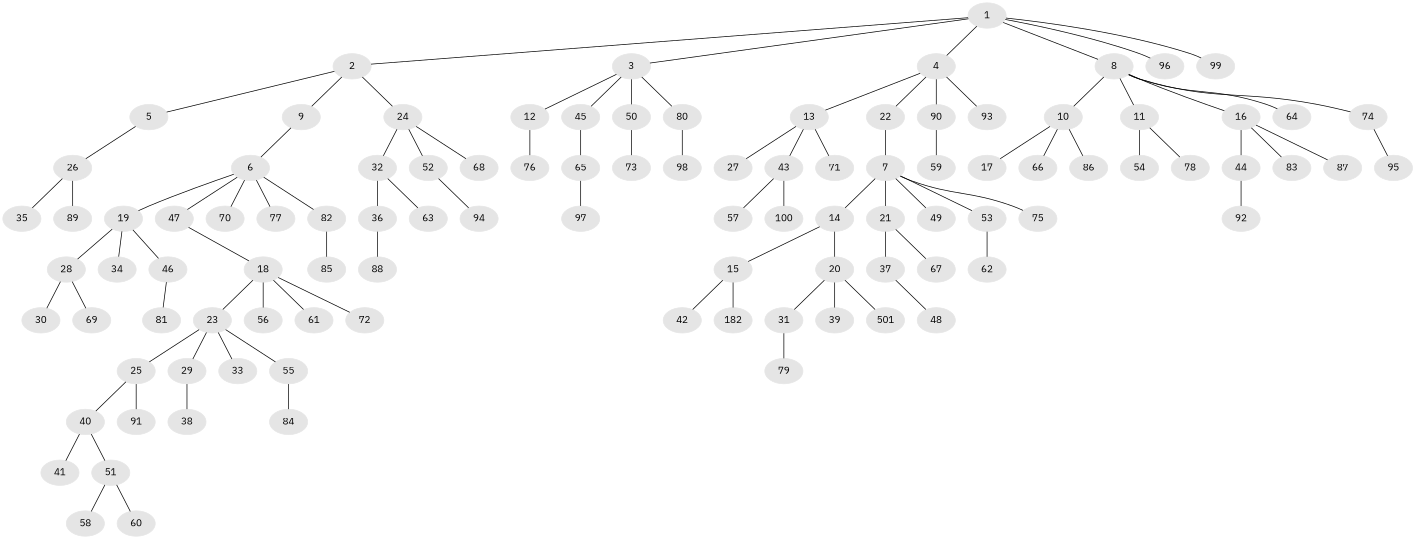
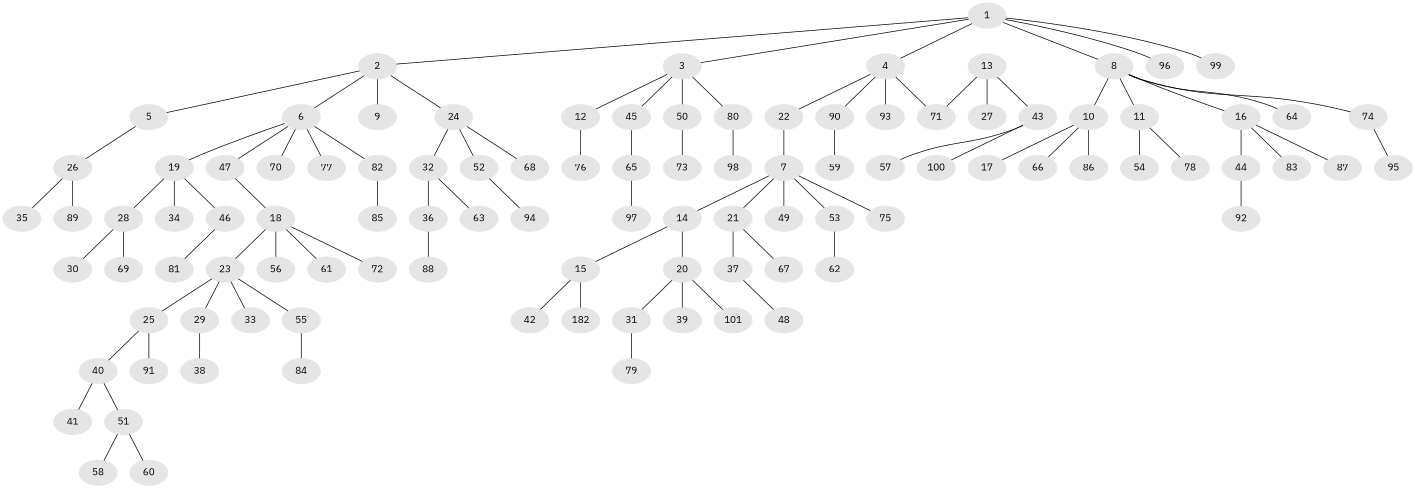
(873, 92) -> (911, 92)
(276, 142) -> (339, 92)
(885, 320) -> (733, 320)
